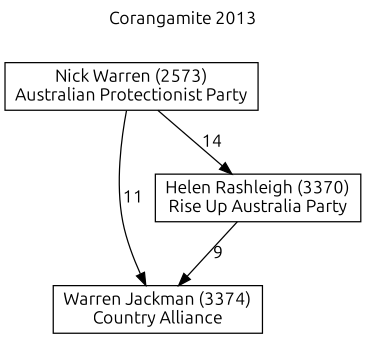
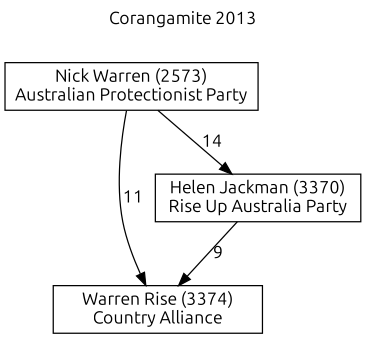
(258, 198) -> (258, 198)
(158, 309) -> (158, 309)
